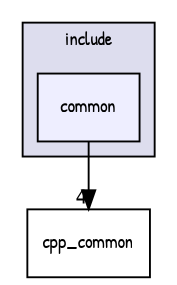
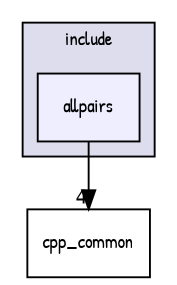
(89, 108) -> (89, 108)
